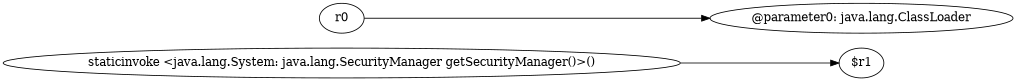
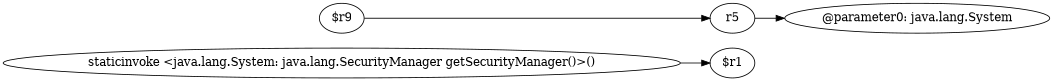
(342, 18) -> (732, 18)
none -> (342, 18)
(862, 18) -> (917, 18)
